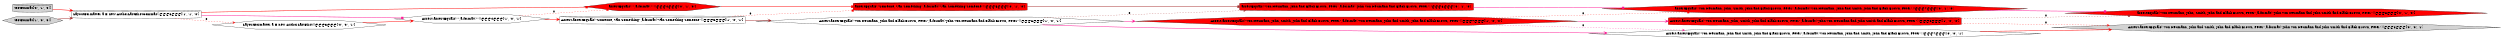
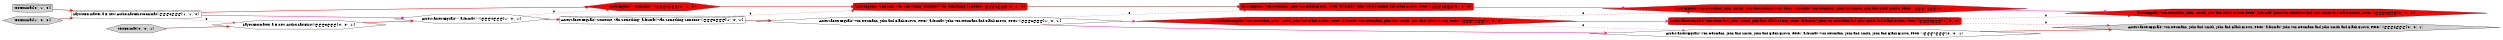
none -> (136, 29)
